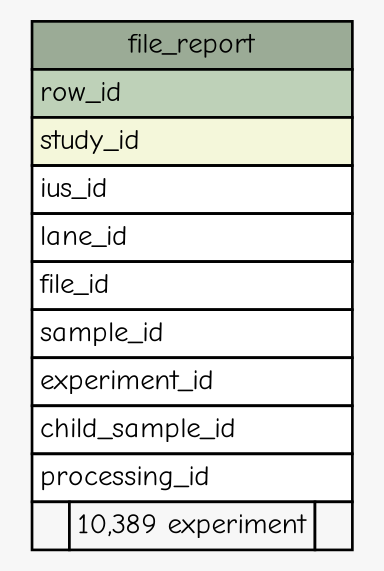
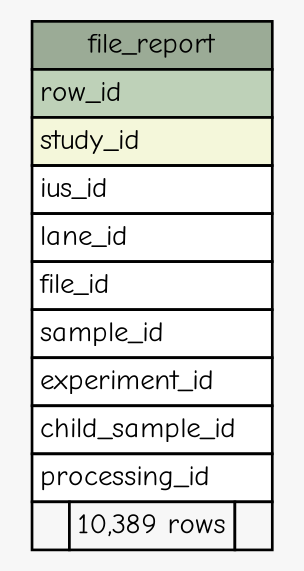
(192, 525) -> (152, 525)
